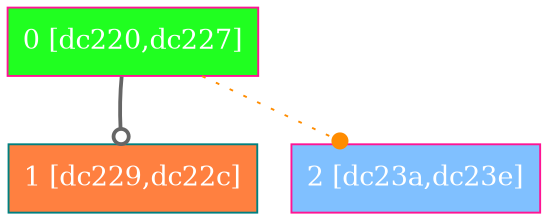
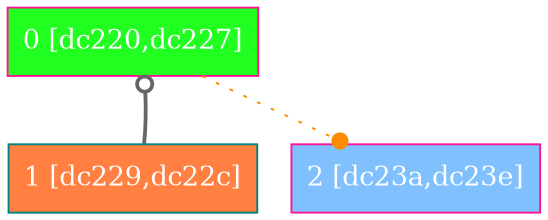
(120, 103) -> (146, 118)
